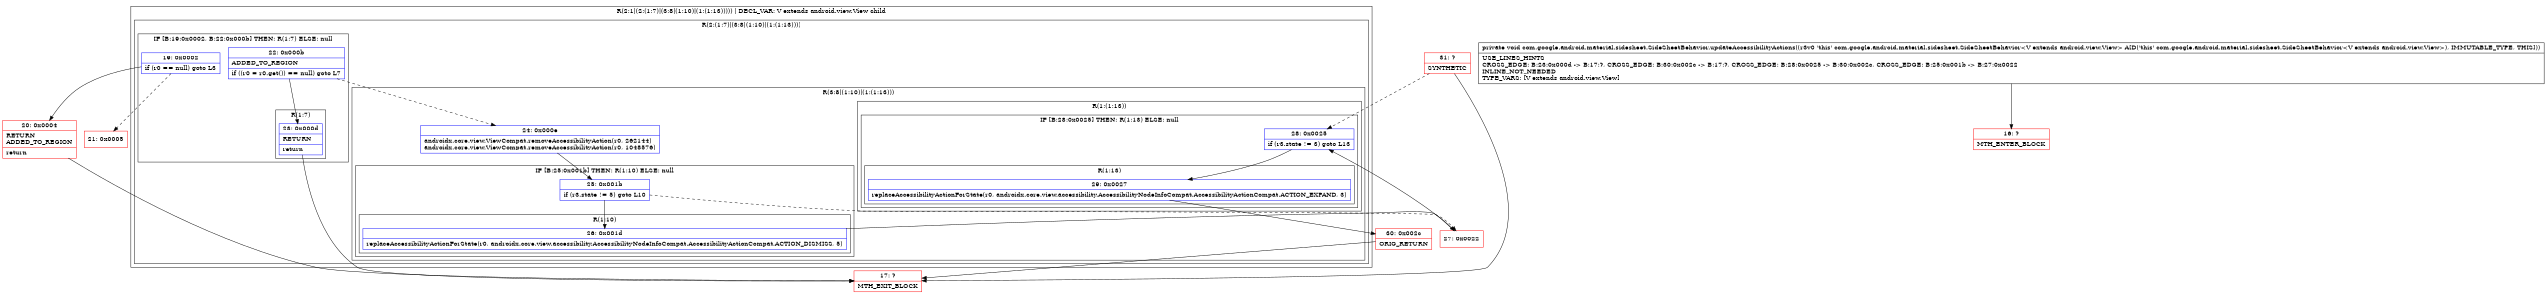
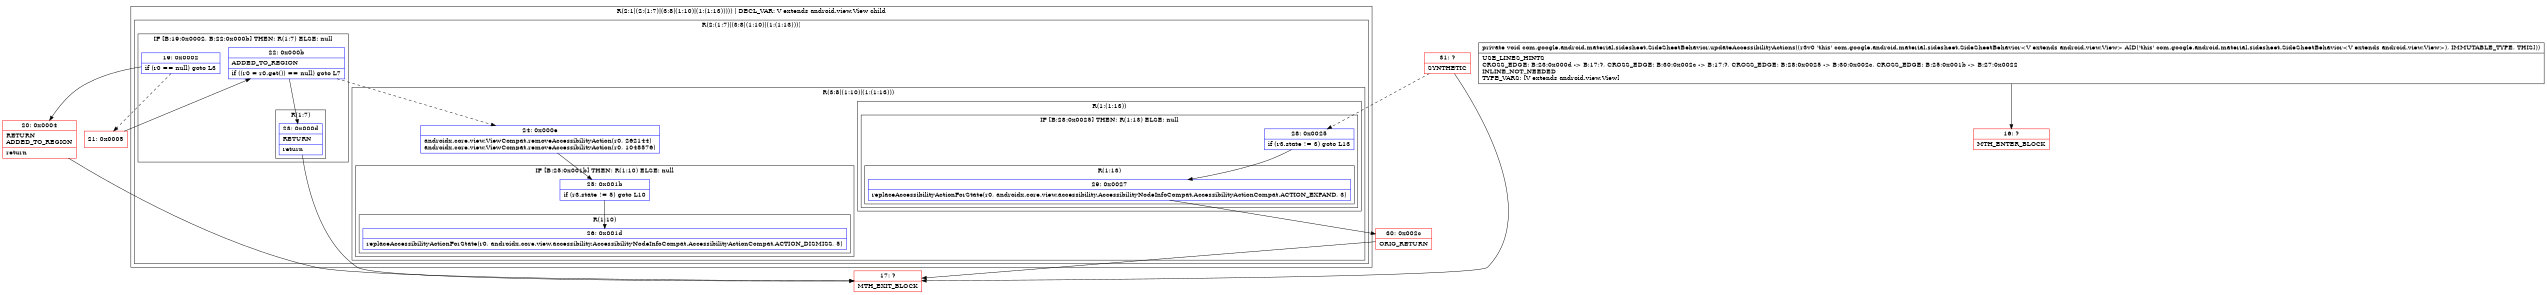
none -> (185, 106)
(1462, 239) -> none
